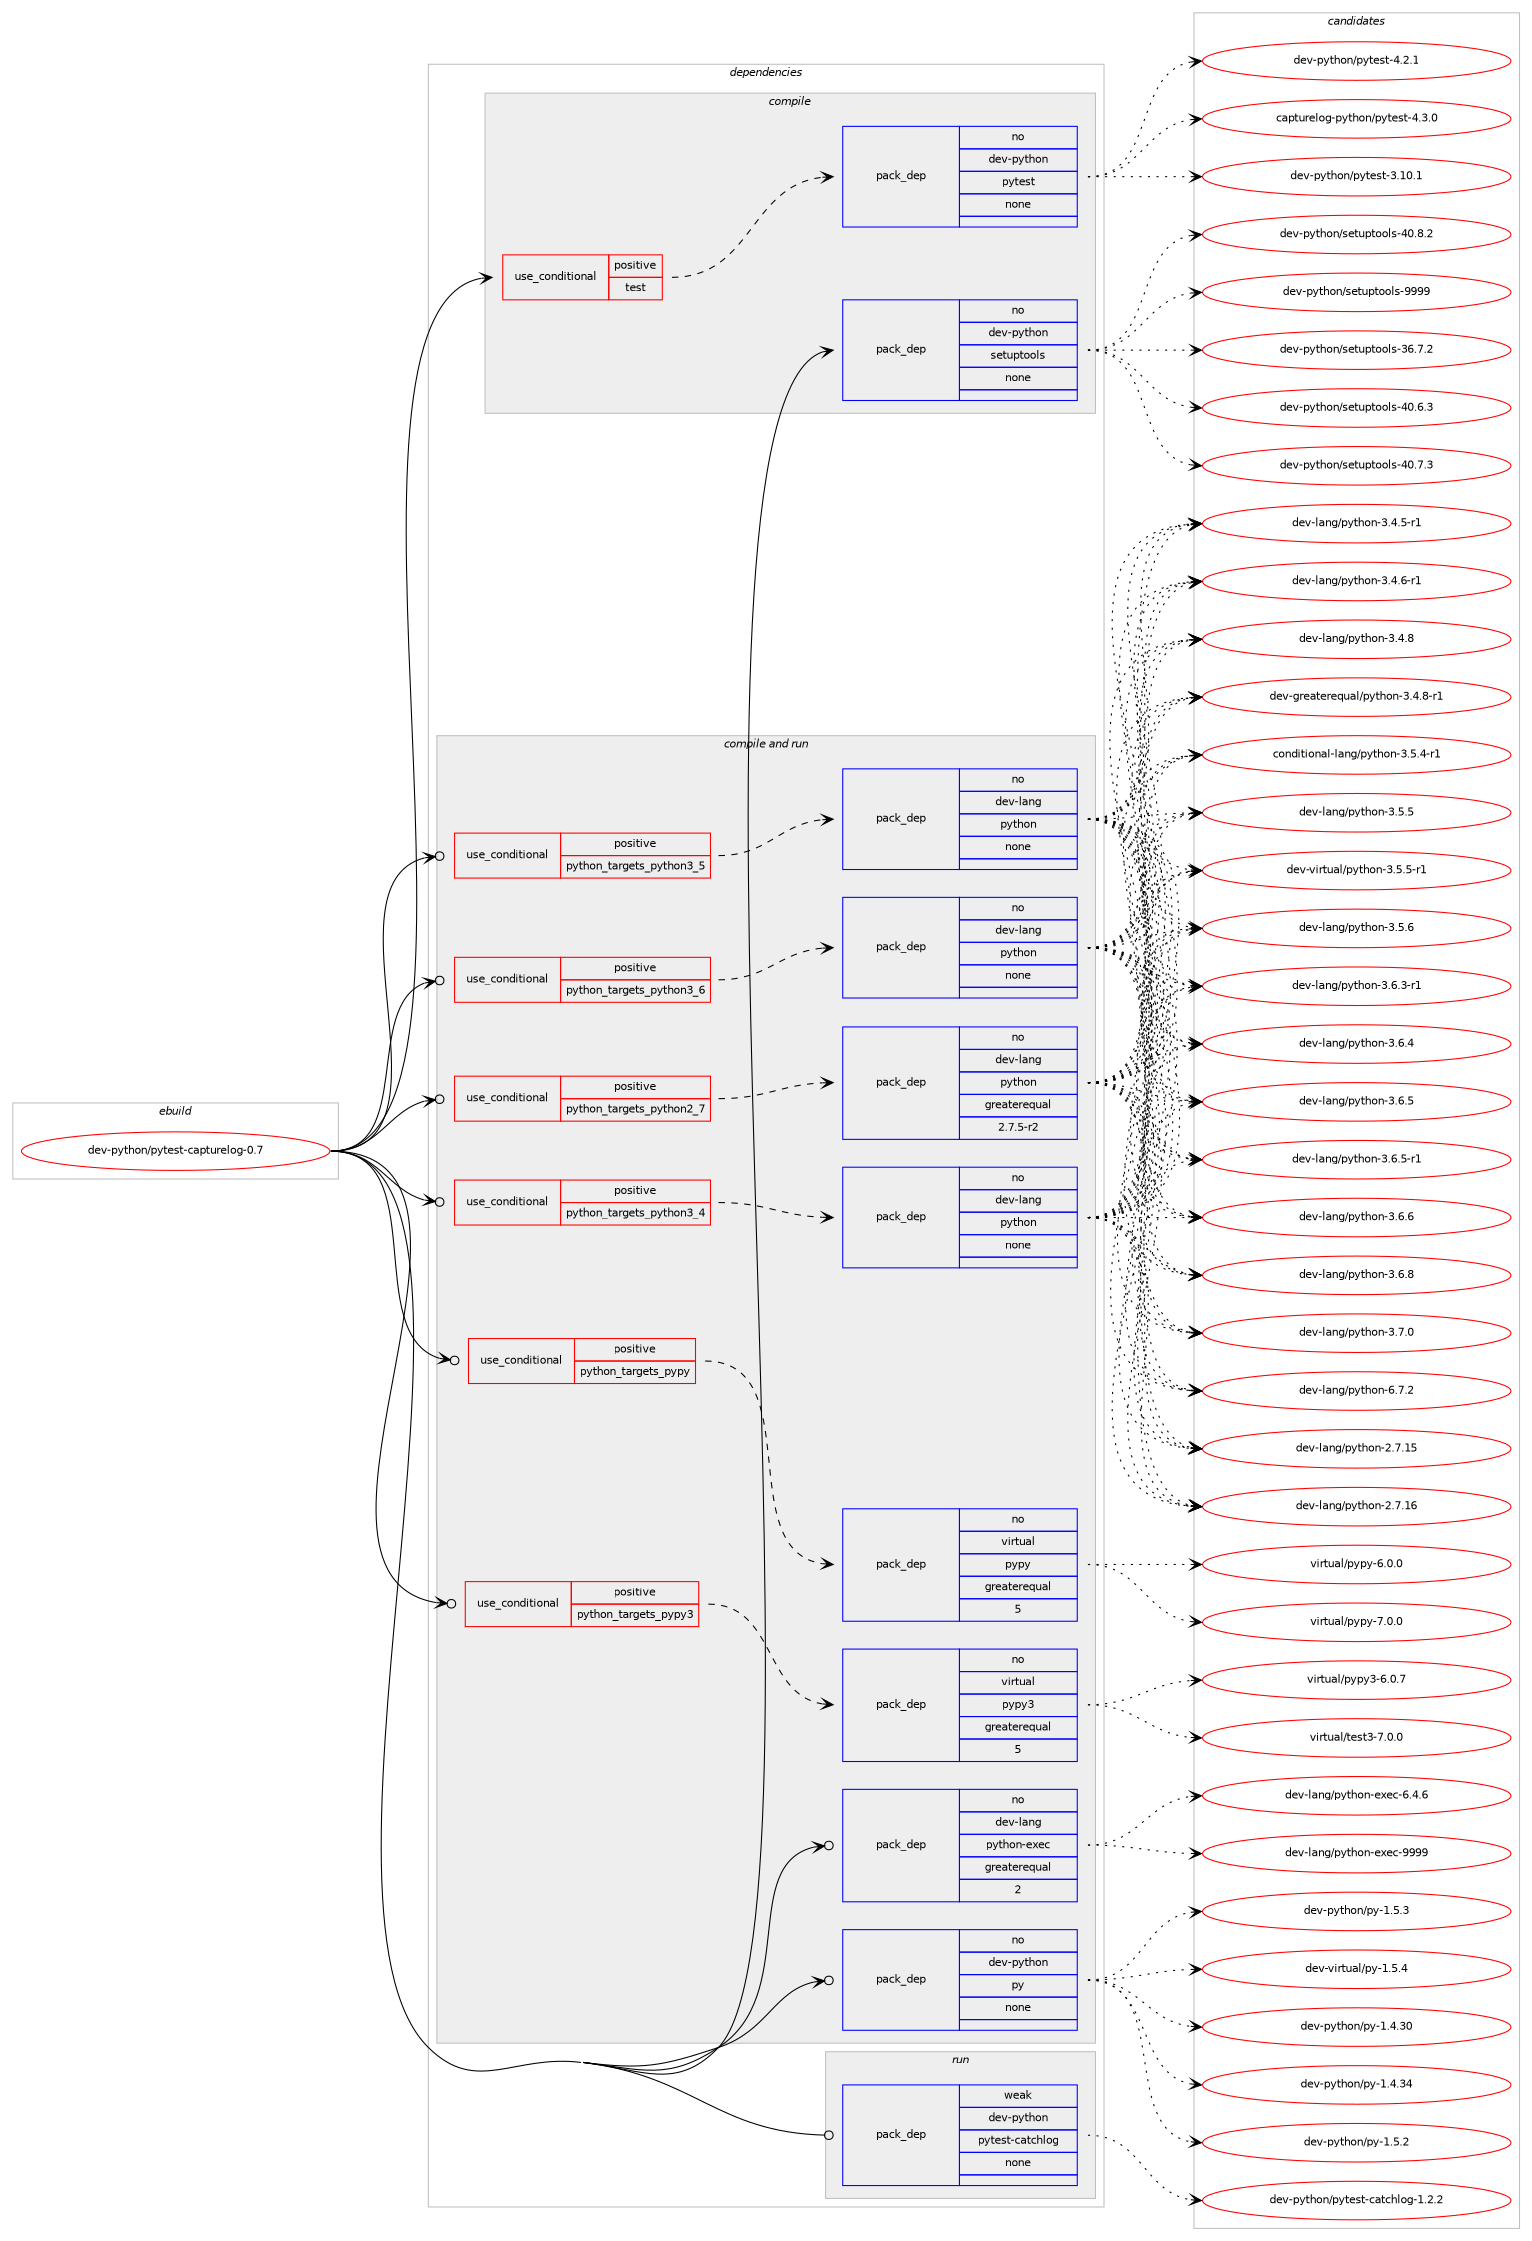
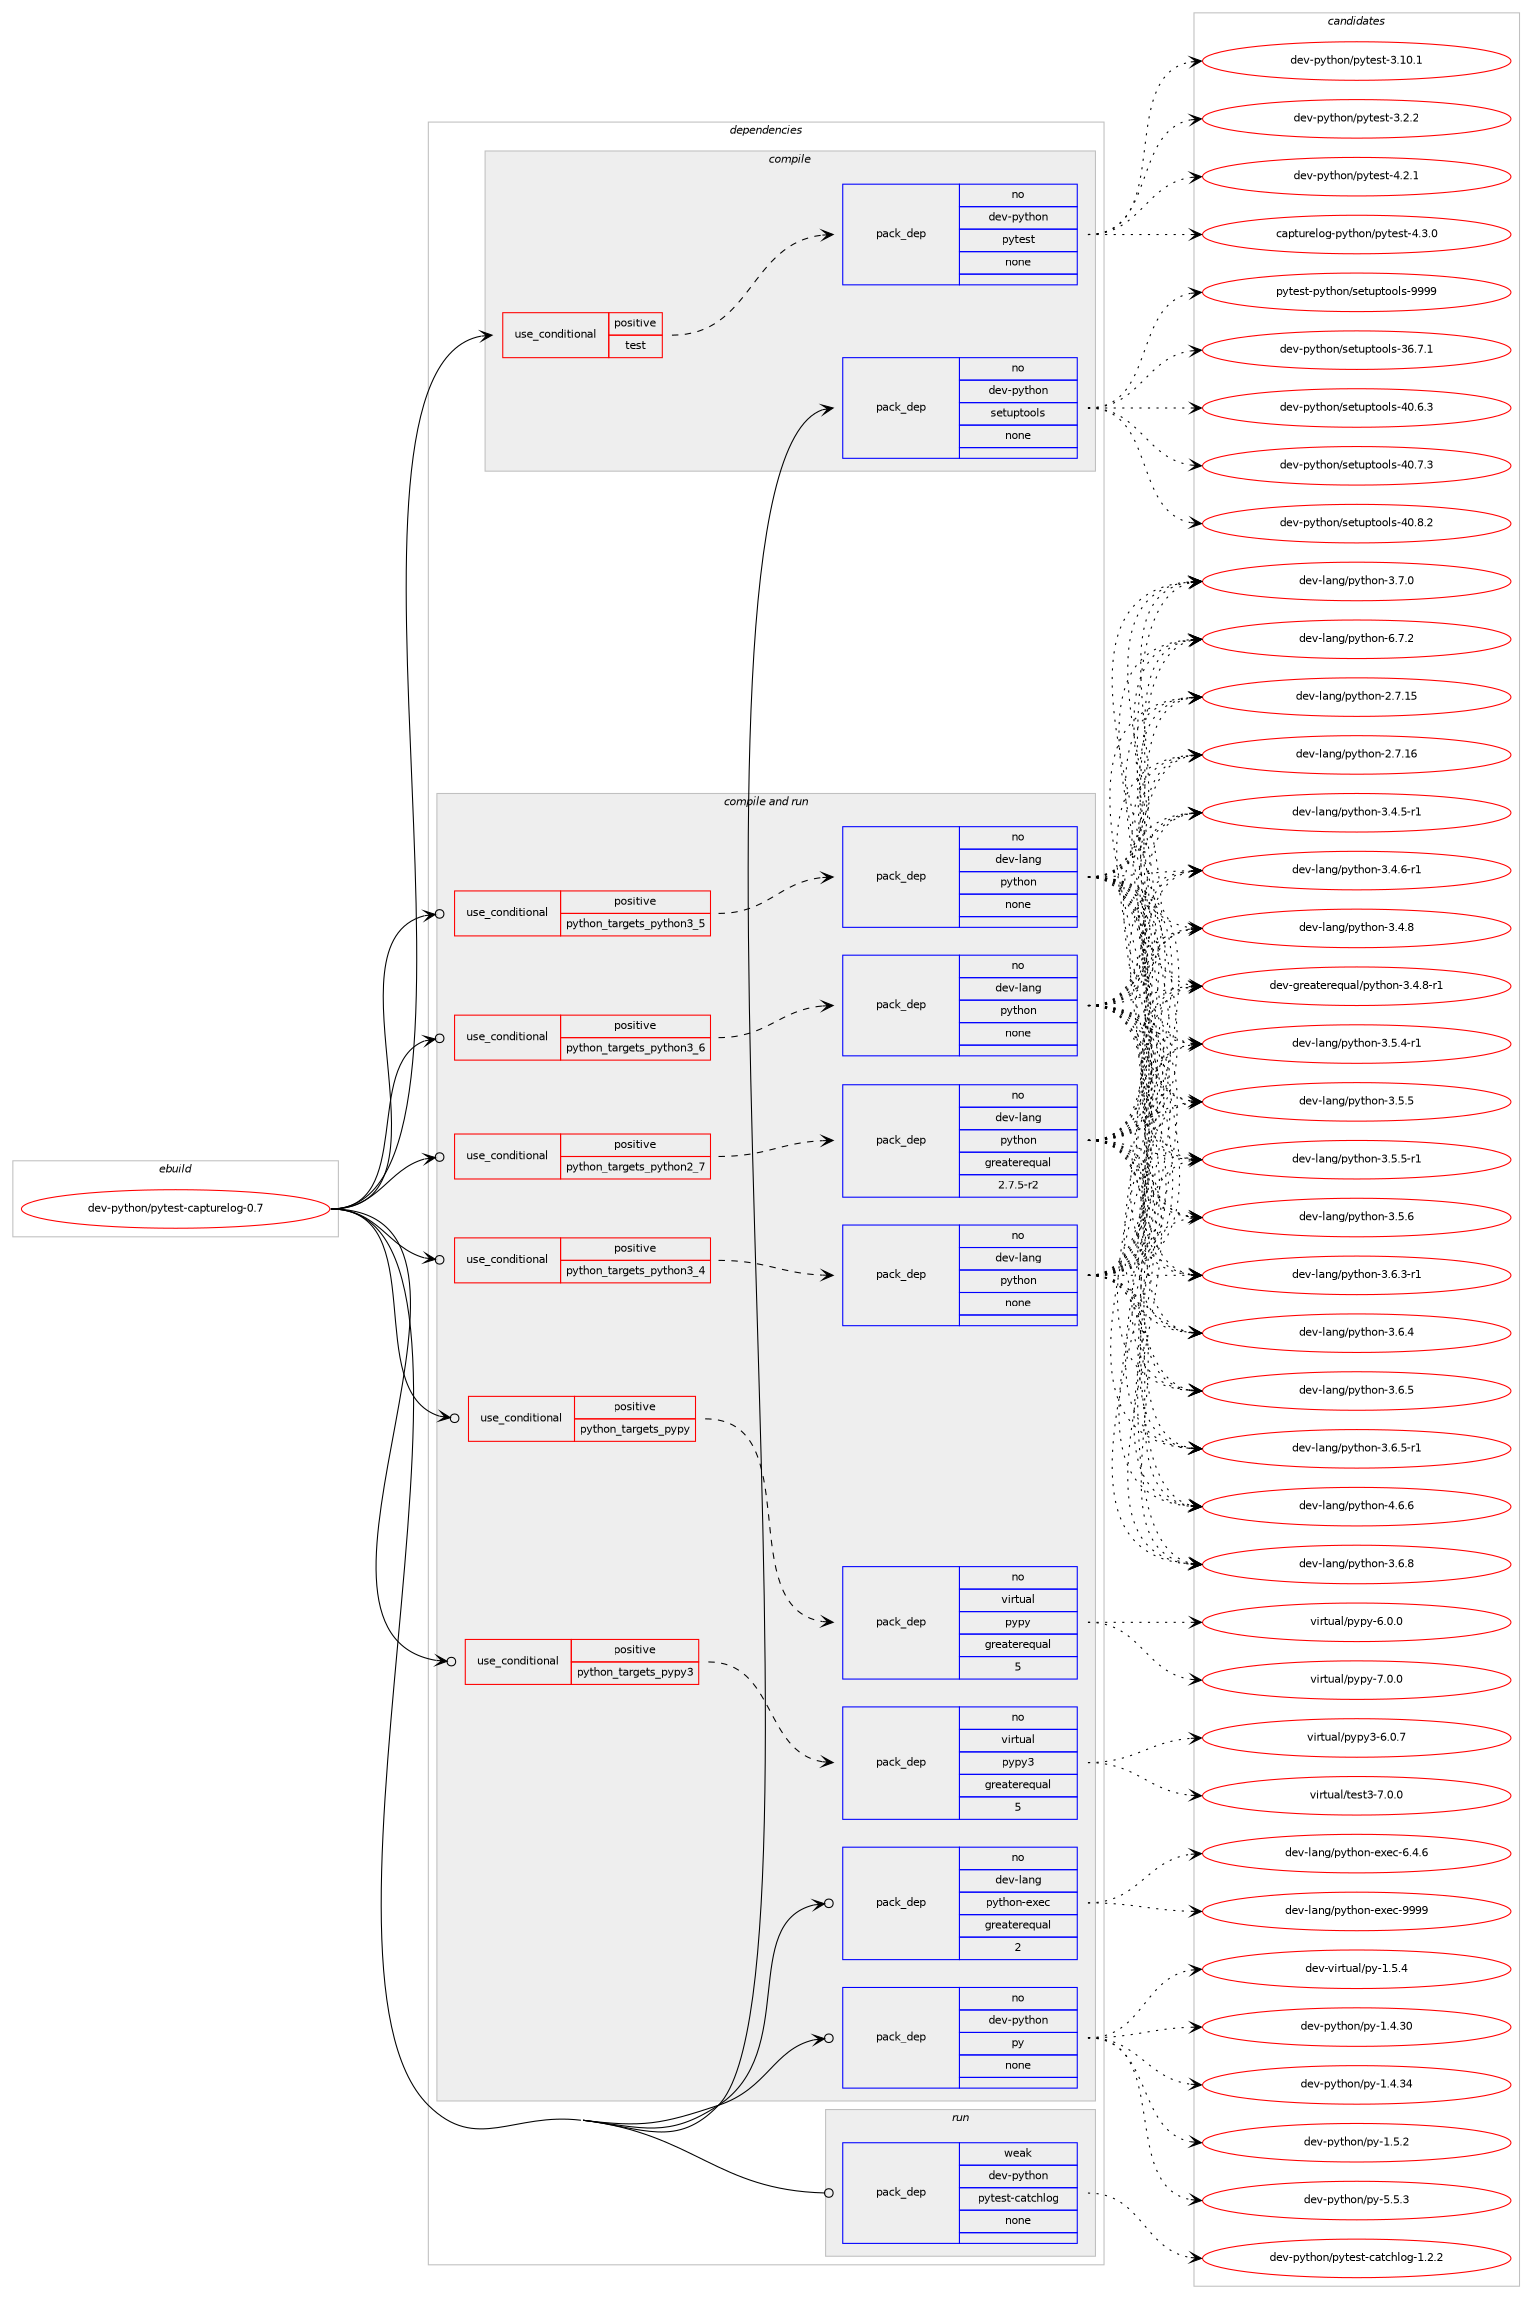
none -> (1357, 119)
(1357, 292) -> (1357, 292)
(1357, 350) -> (1357, 350)
(1357, 755) -> (1357, 1044)
(1357, 871) -> (1357, 1160)
(1357, 1218) -> (1357, 1507)
(1357, 1911) -> (1357, 2201)
